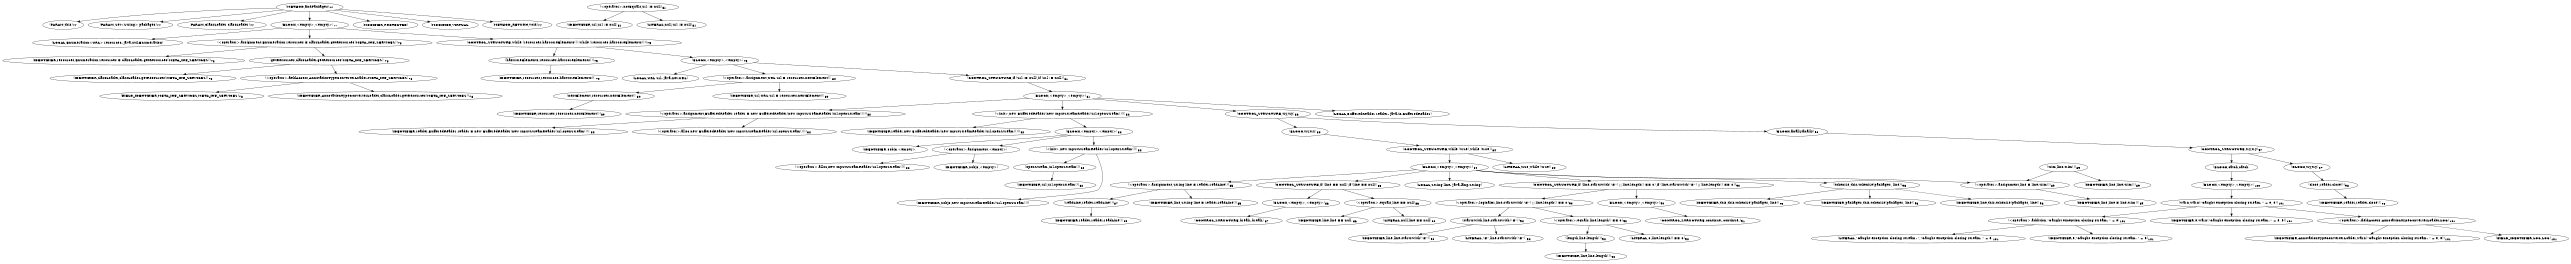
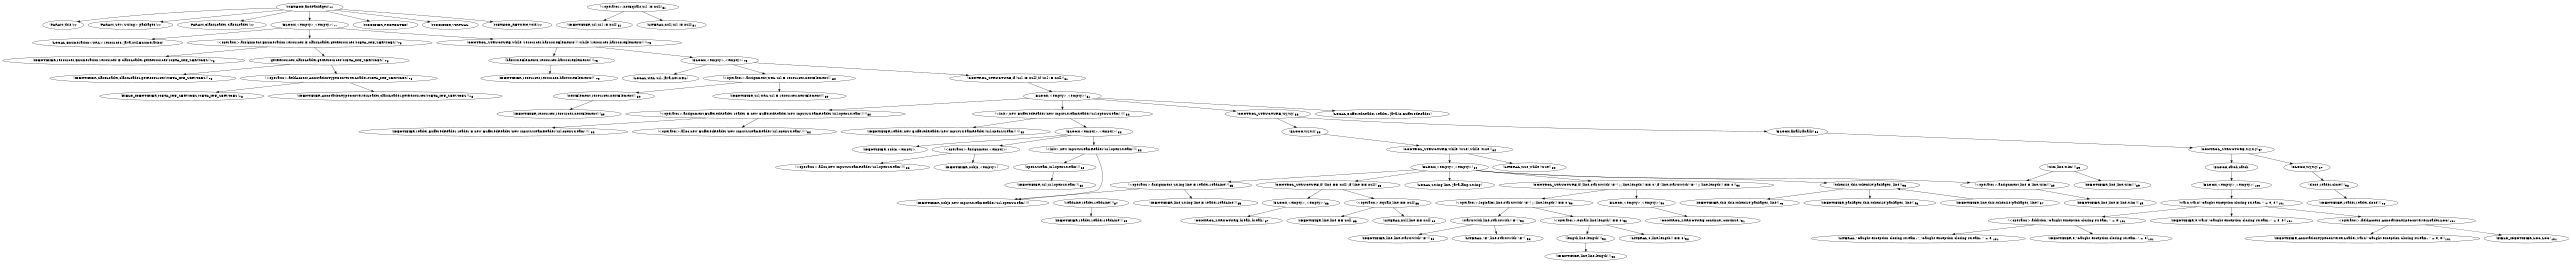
(1136, 194) -> (1094, 193)
(1932, 194) -> (1937, 194)
(2042, 203) -> (2042, 203)
